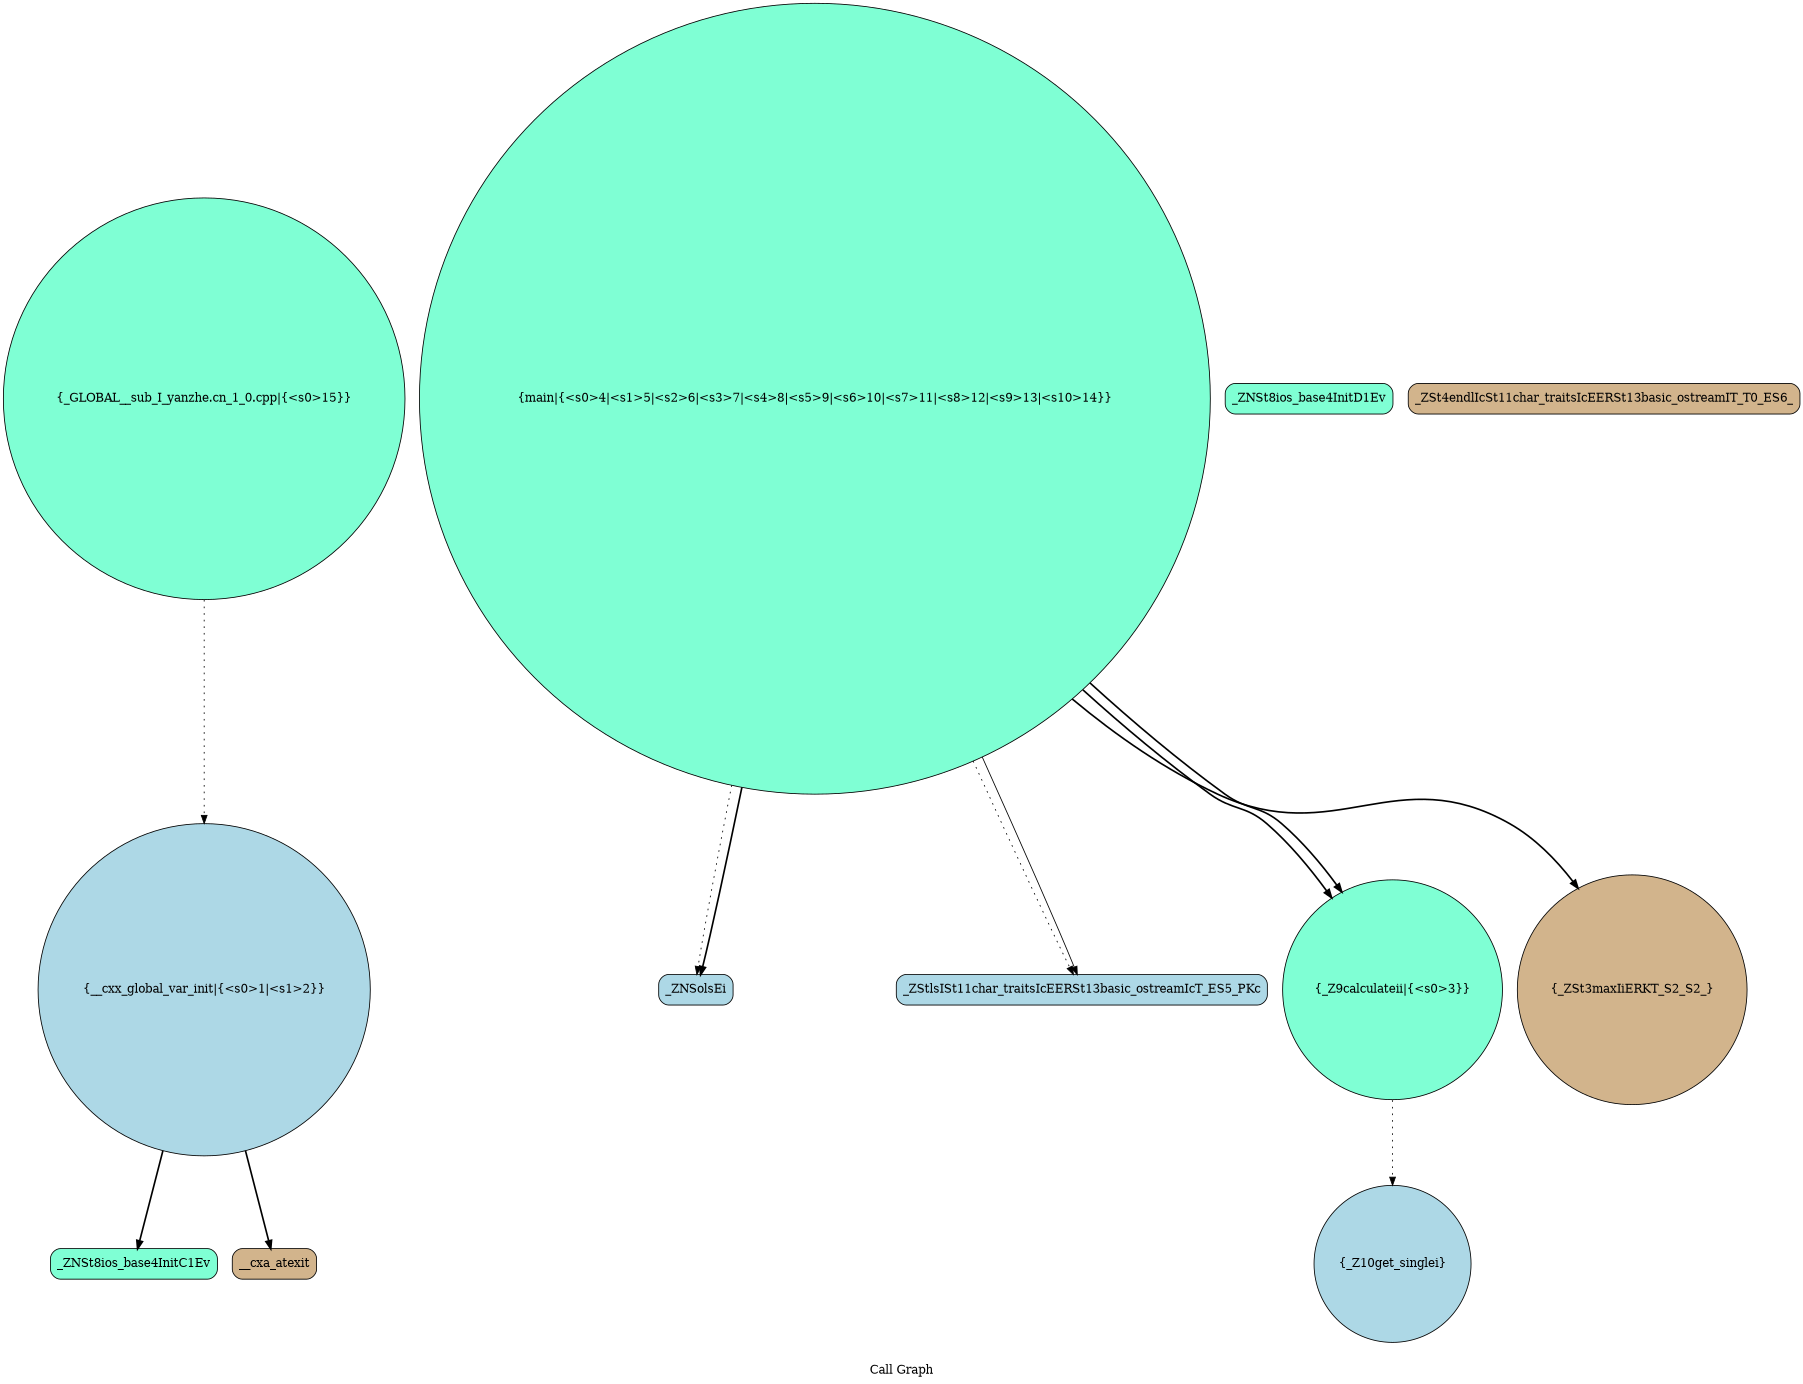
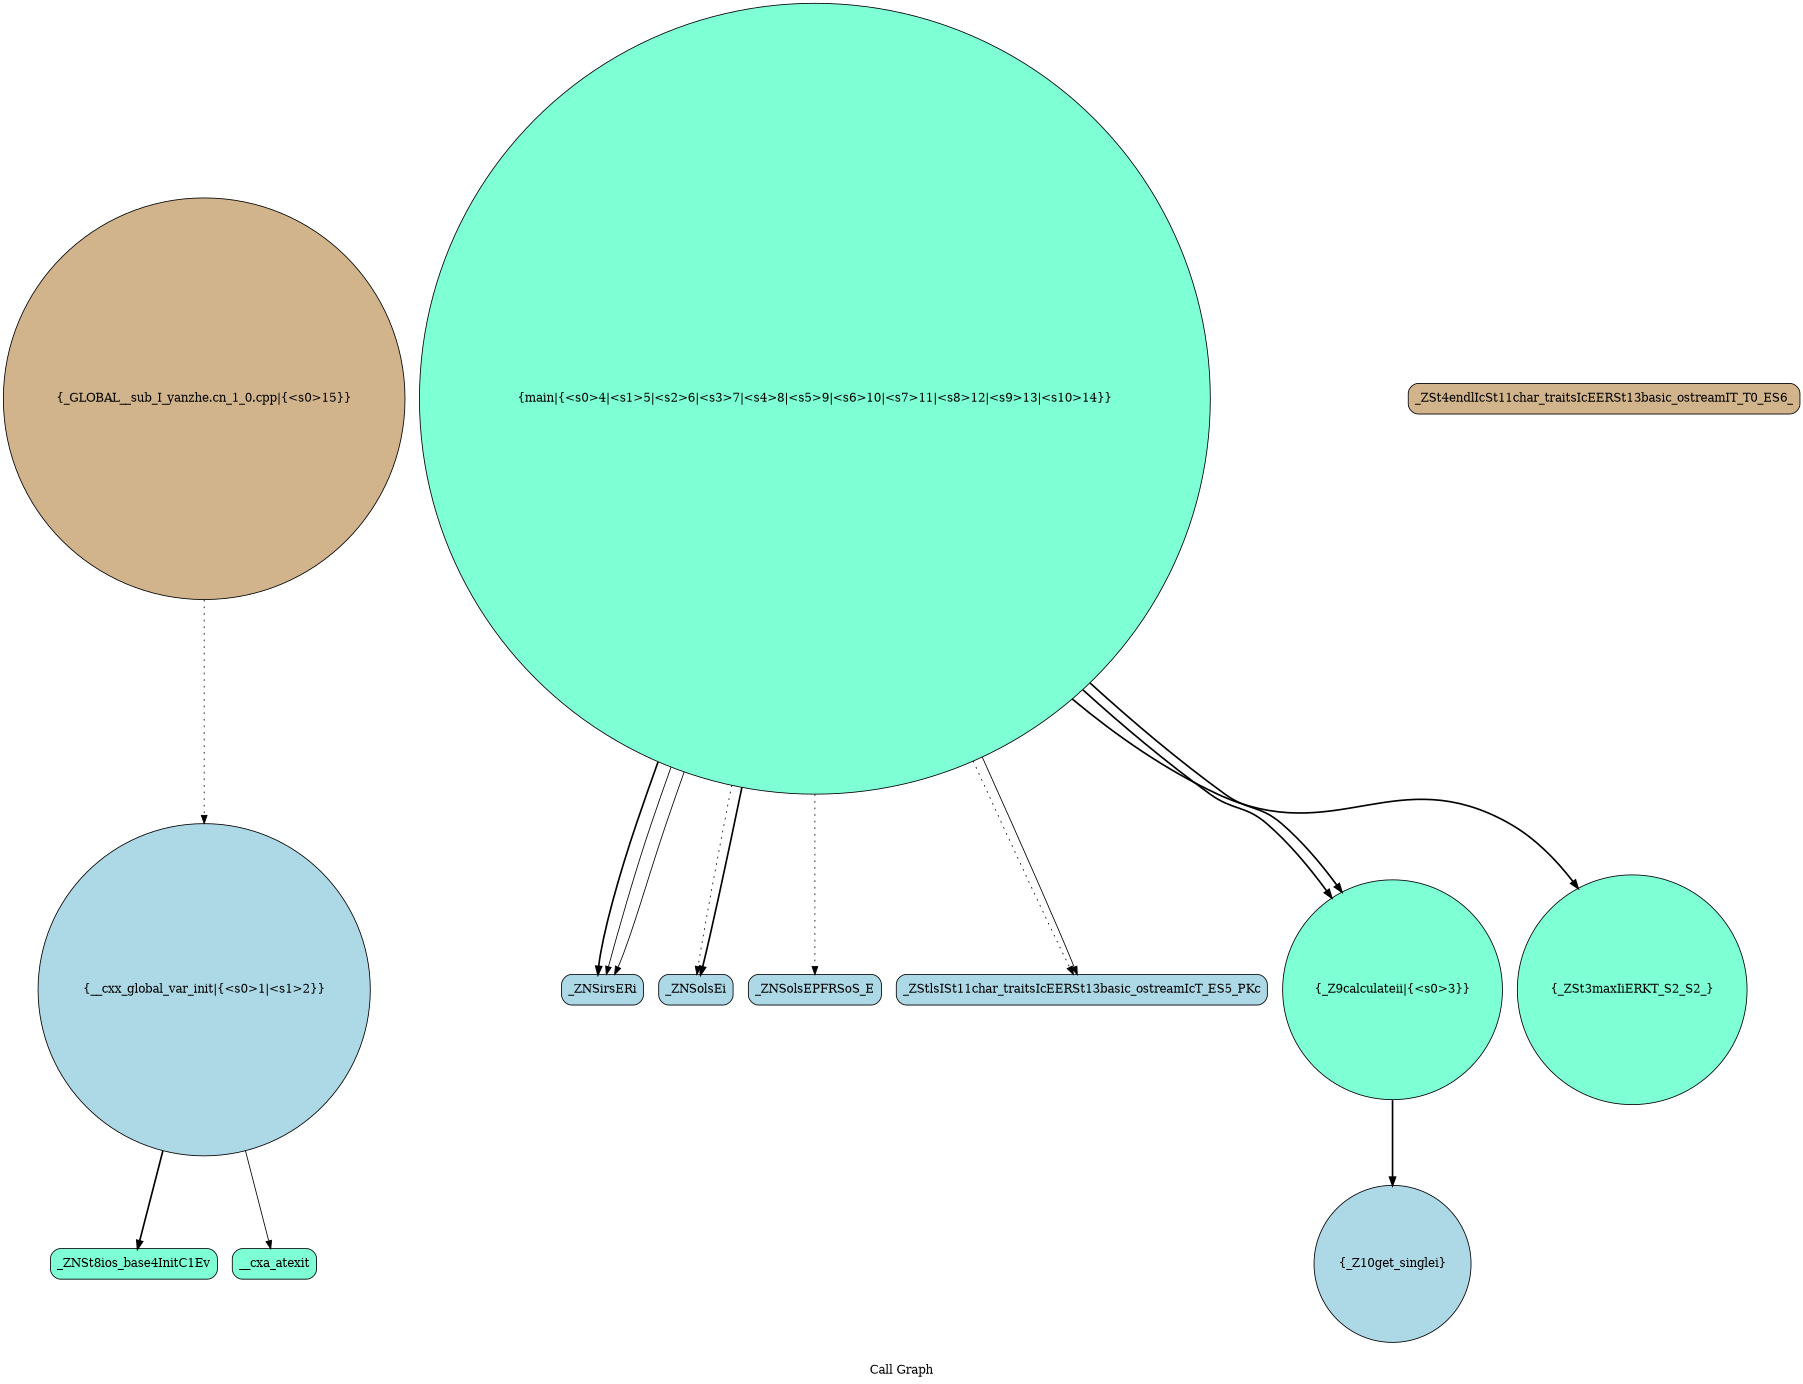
(204, 399) -> (204, 399)
(1309, 399) -> none
none -> (603, 990)
none -> (815, 990)
(1632, 990) -> (1632, 990)
(1393, 1139) -> (1393, 1139)
(257, 1196) -> (257, 1196)
(274, 1264) -> (274, 1264)
